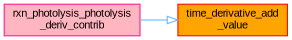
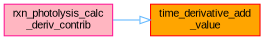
(72, 20) -> (58, 20)
